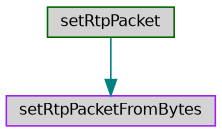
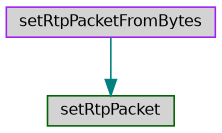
(111, 59) -> (111, 59)
